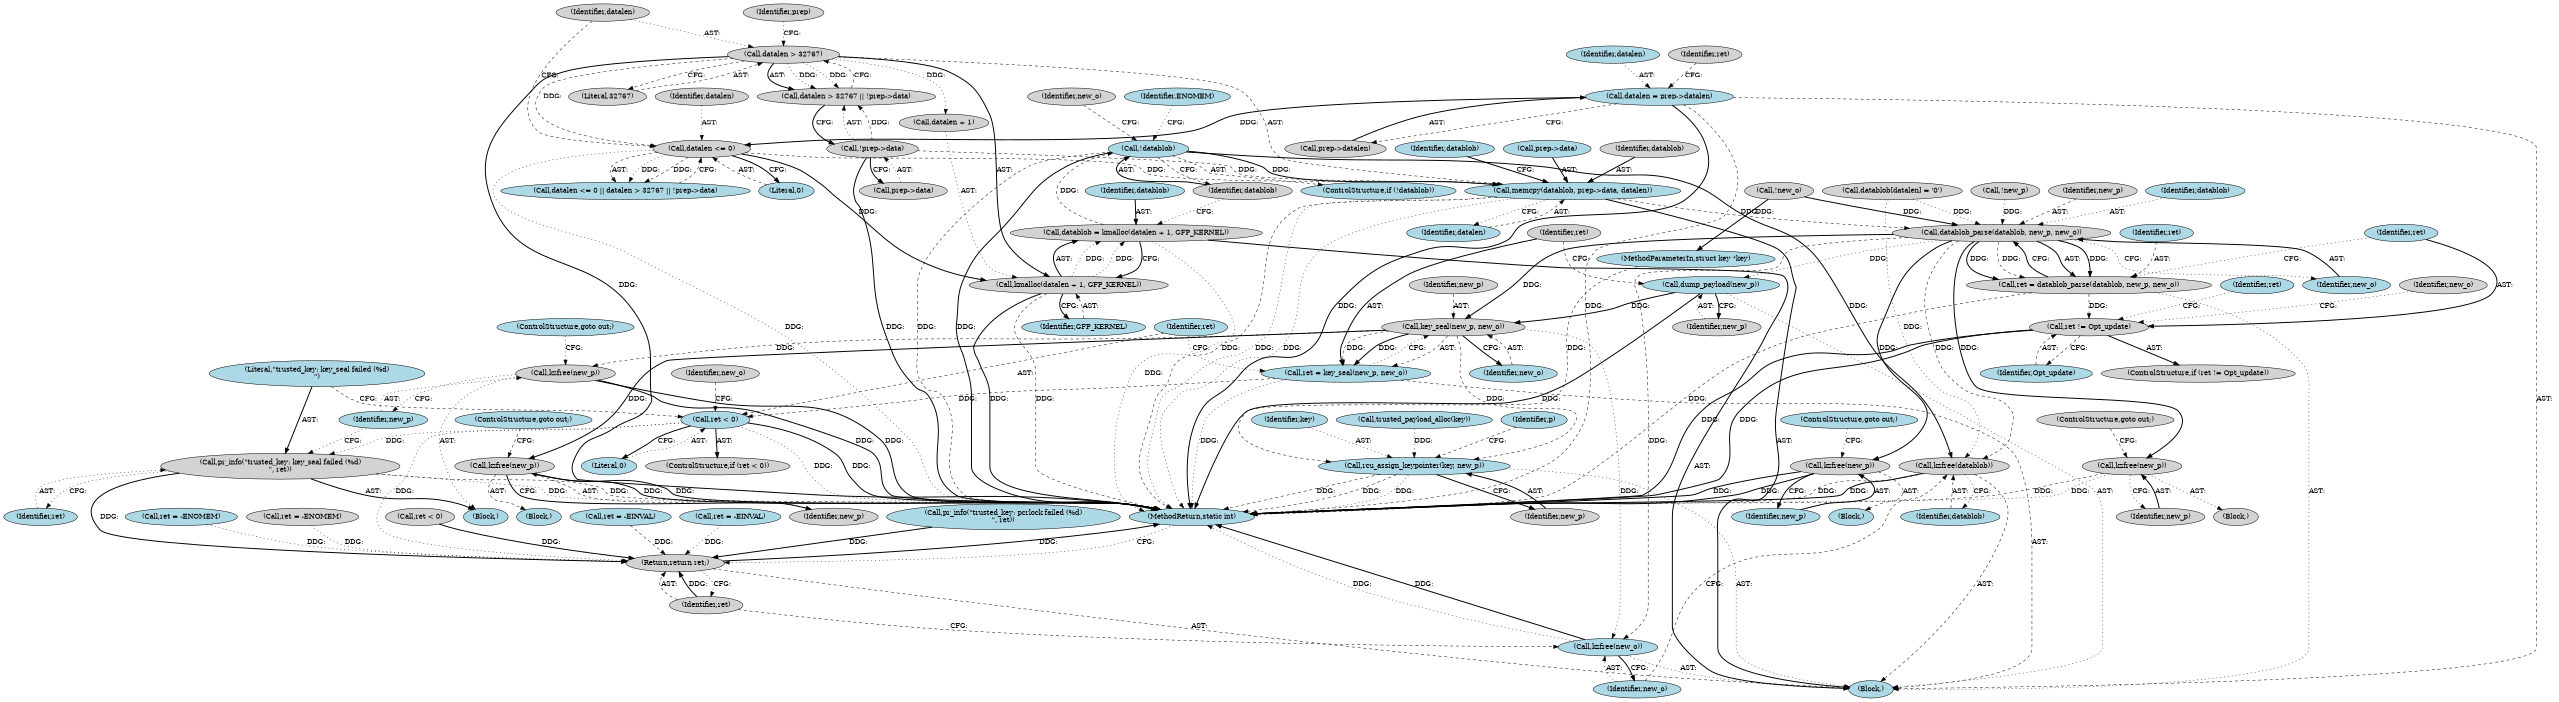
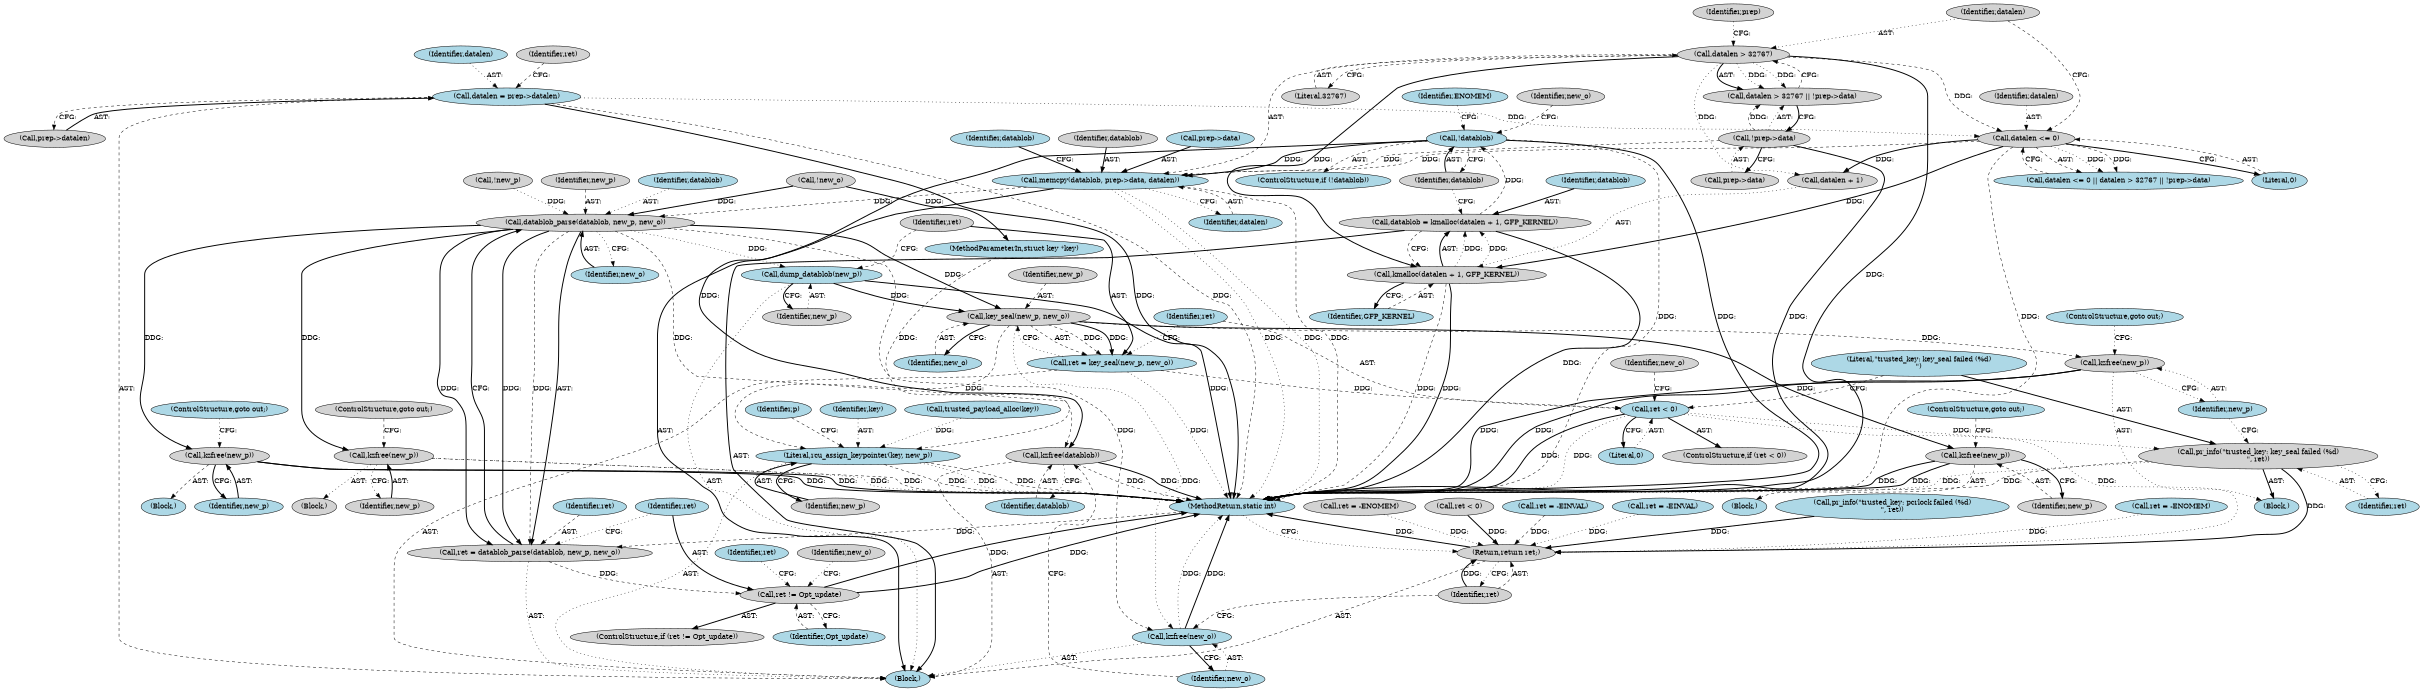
(1170, 134) -> (1278, 107)
none -> (1911, 147)
(1006, 170) -> (1324, 160)
(1892, 191) -> none
(1140, 264) -> (1408, 246)
(1711, 285) -> (812, 275)
(758, 320) -> (1875, 465)
(1172, 354) -> (1532, 366)
(1665, 414) -> (902, 531)
(1414, 466) -> (858, 456)
